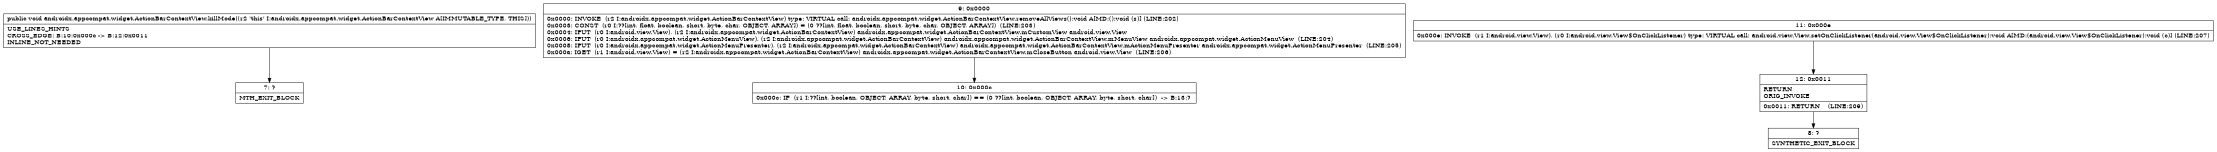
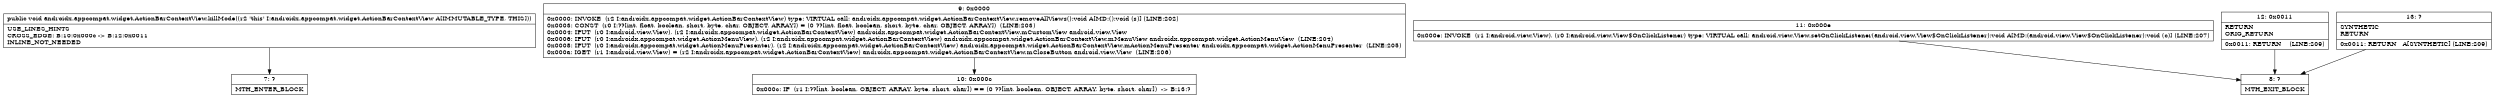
none -> (2414, 31)
(1813, 55) -> (2068, 60)
(1787, 96) -> (2249, 34)
(270, 98) -> (270, 89)
(1813, 143) -> (2275, 89)
